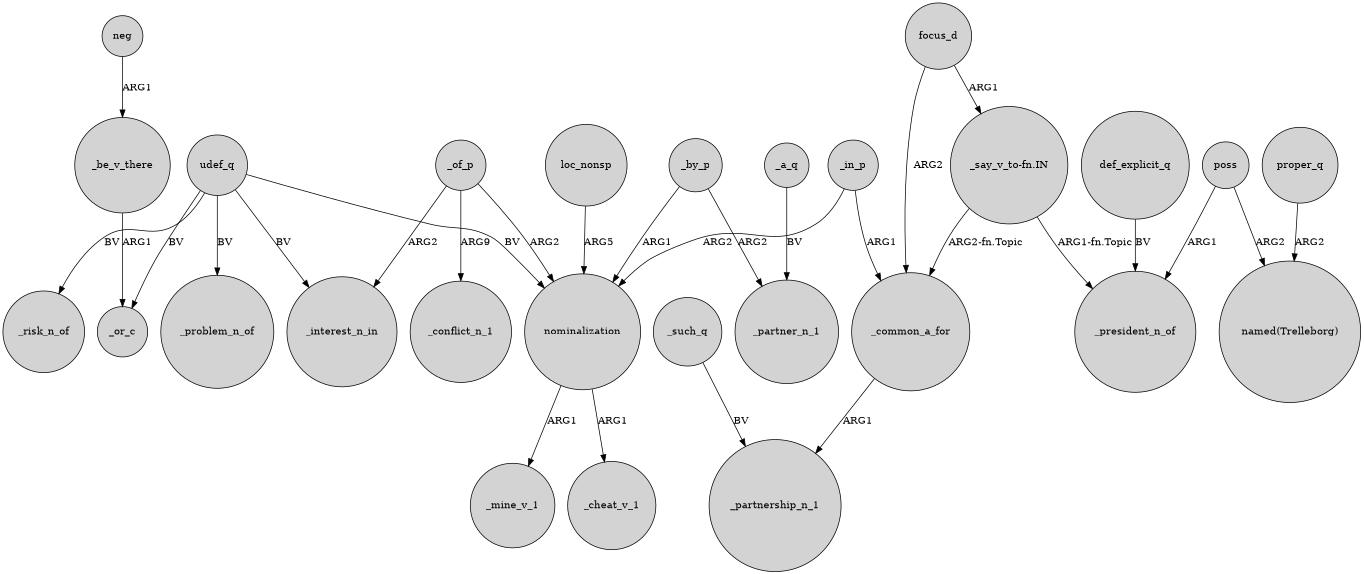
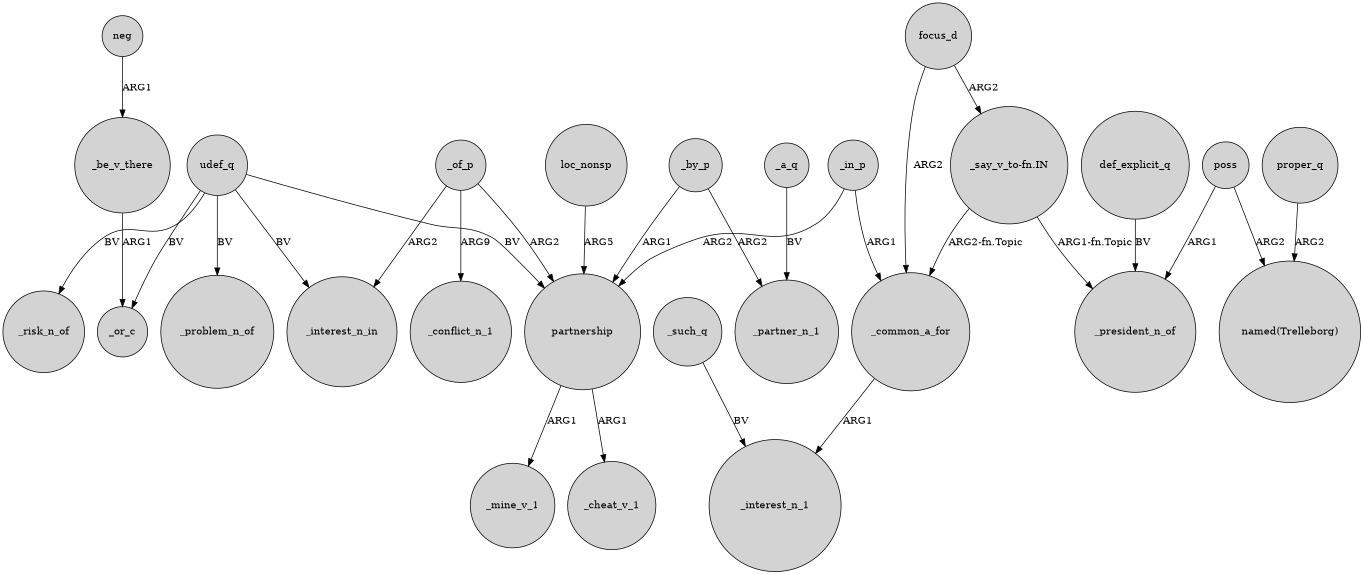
(984, 88) -> (984, 88)
(583, 332) -> (583, 332)
(775, 506) -> (775, 506)
